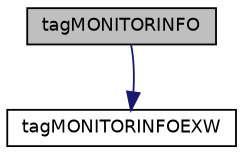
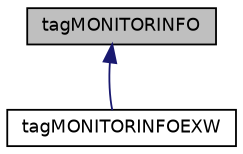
(134, 68) -> (110, 86)
